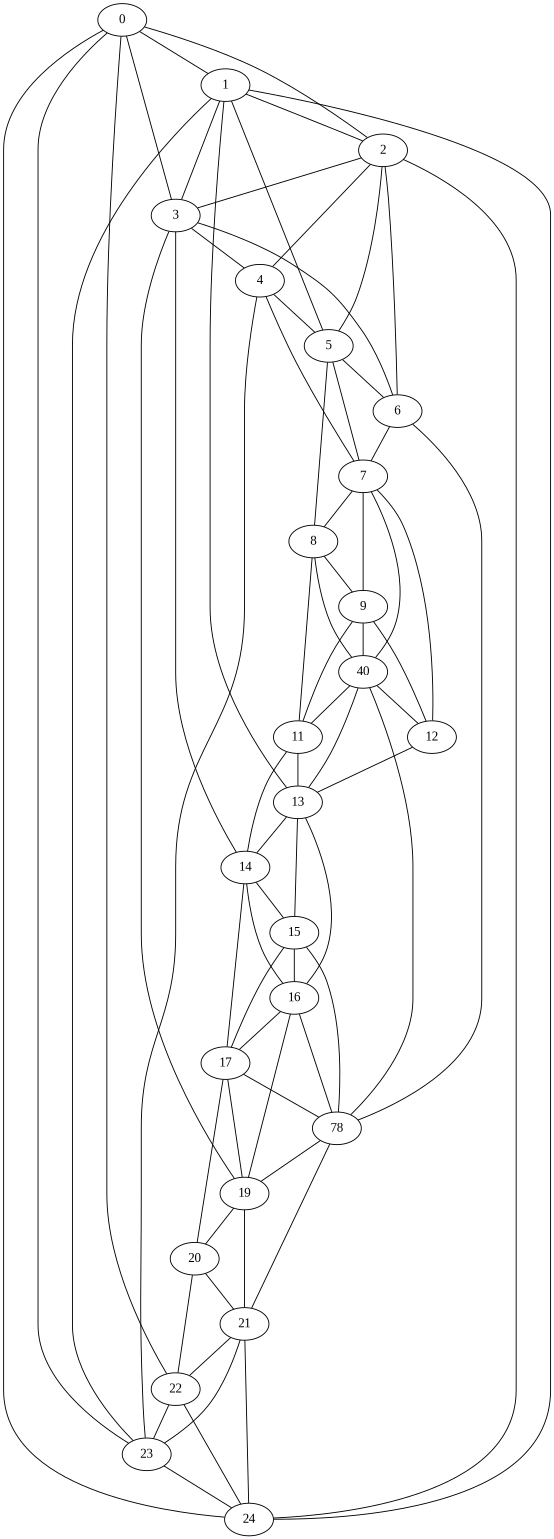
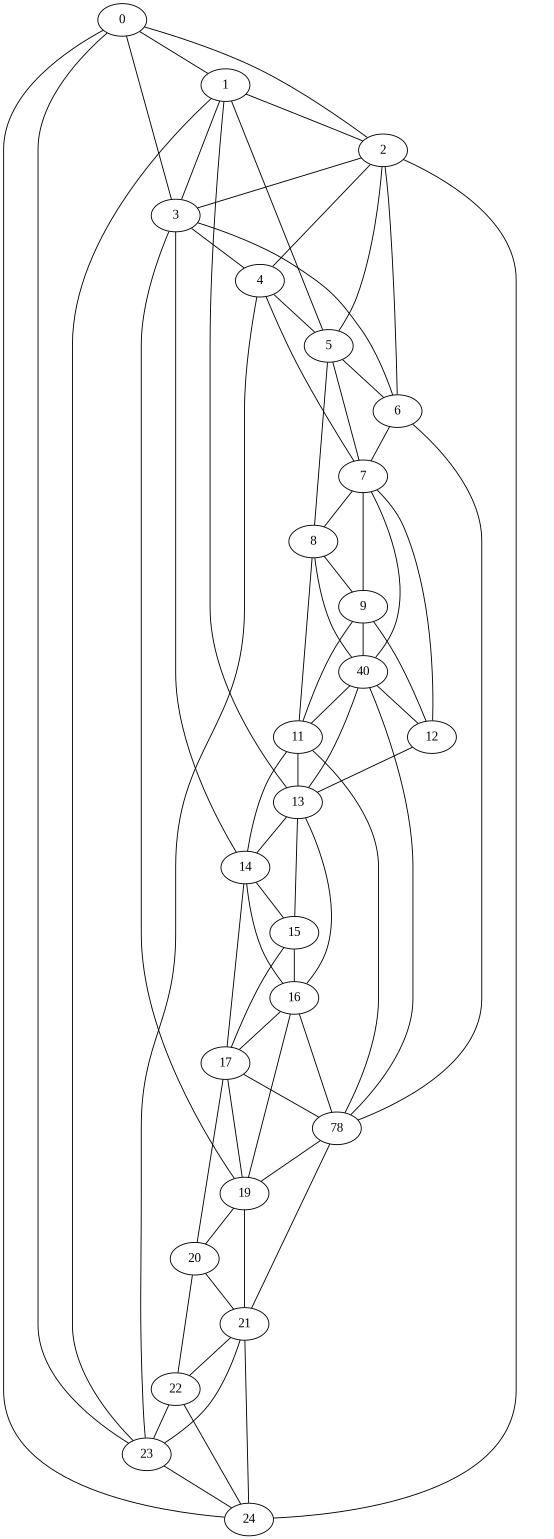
(107, 711) -> none
(551, 801) -> none
(337, 1026) -> (379, 924)
